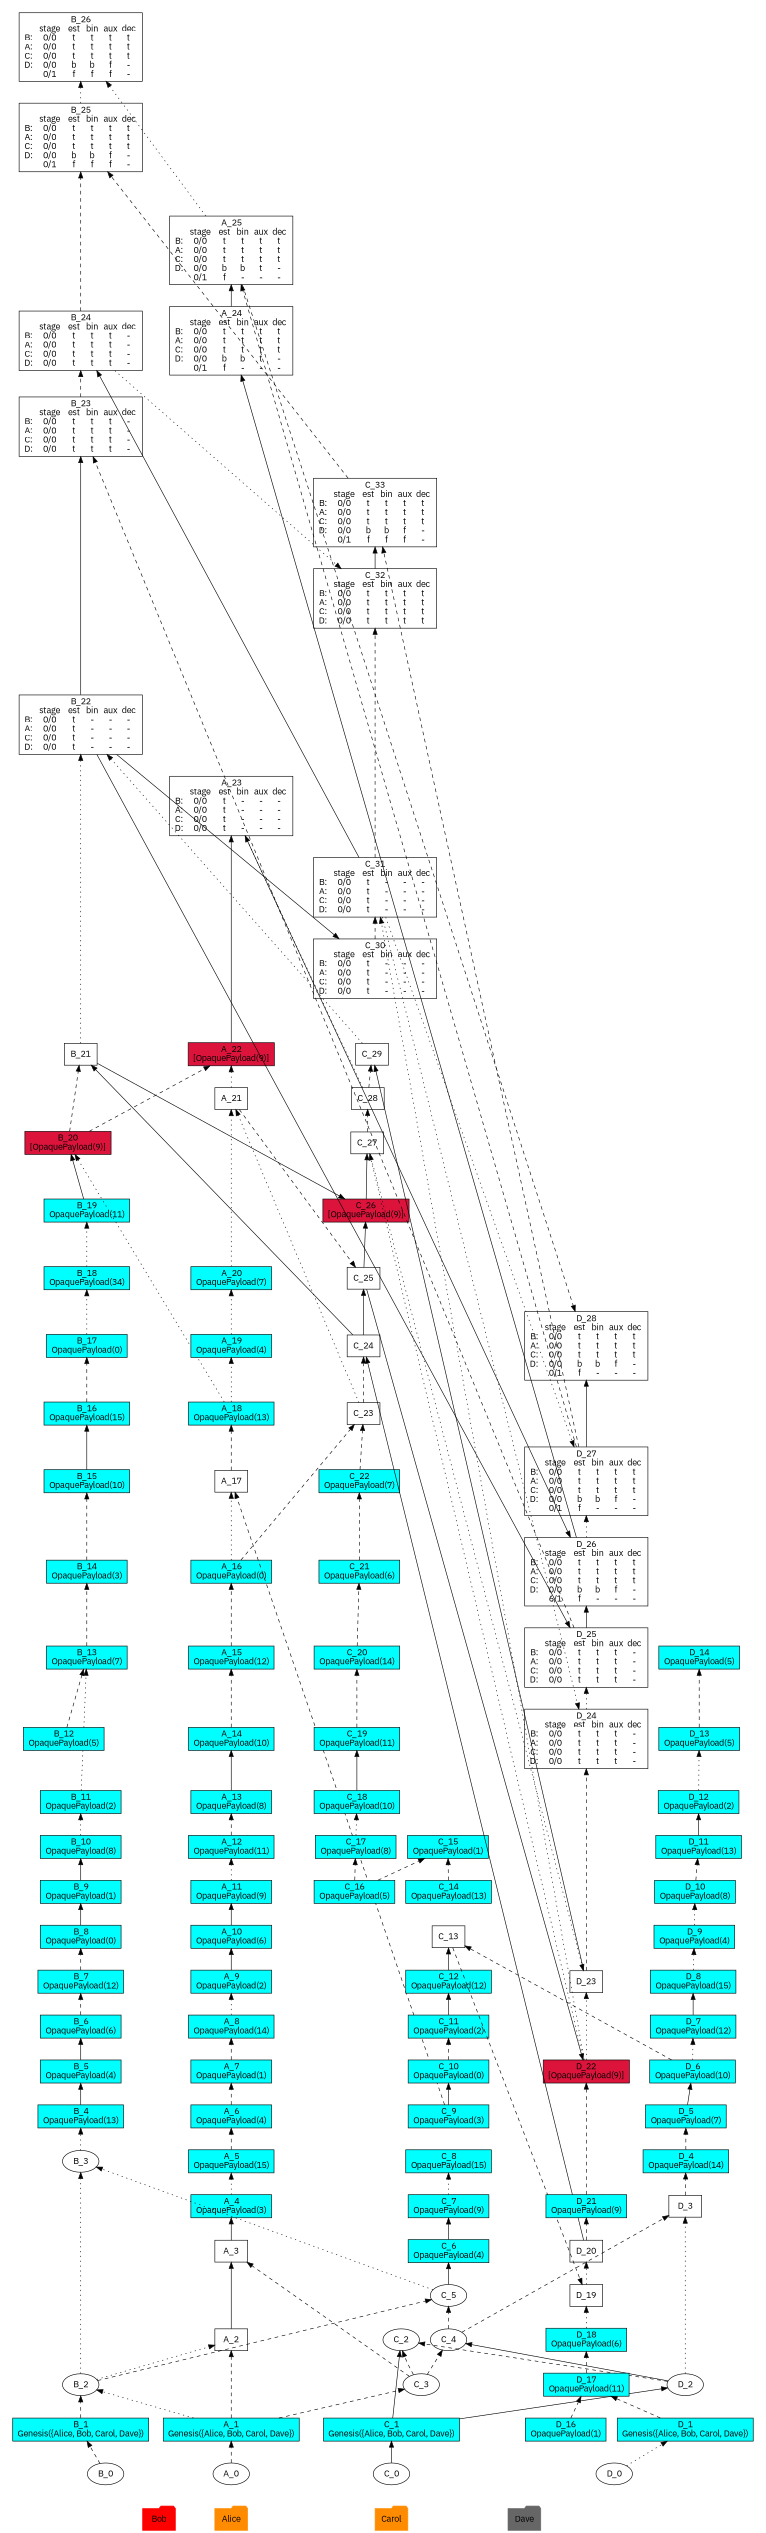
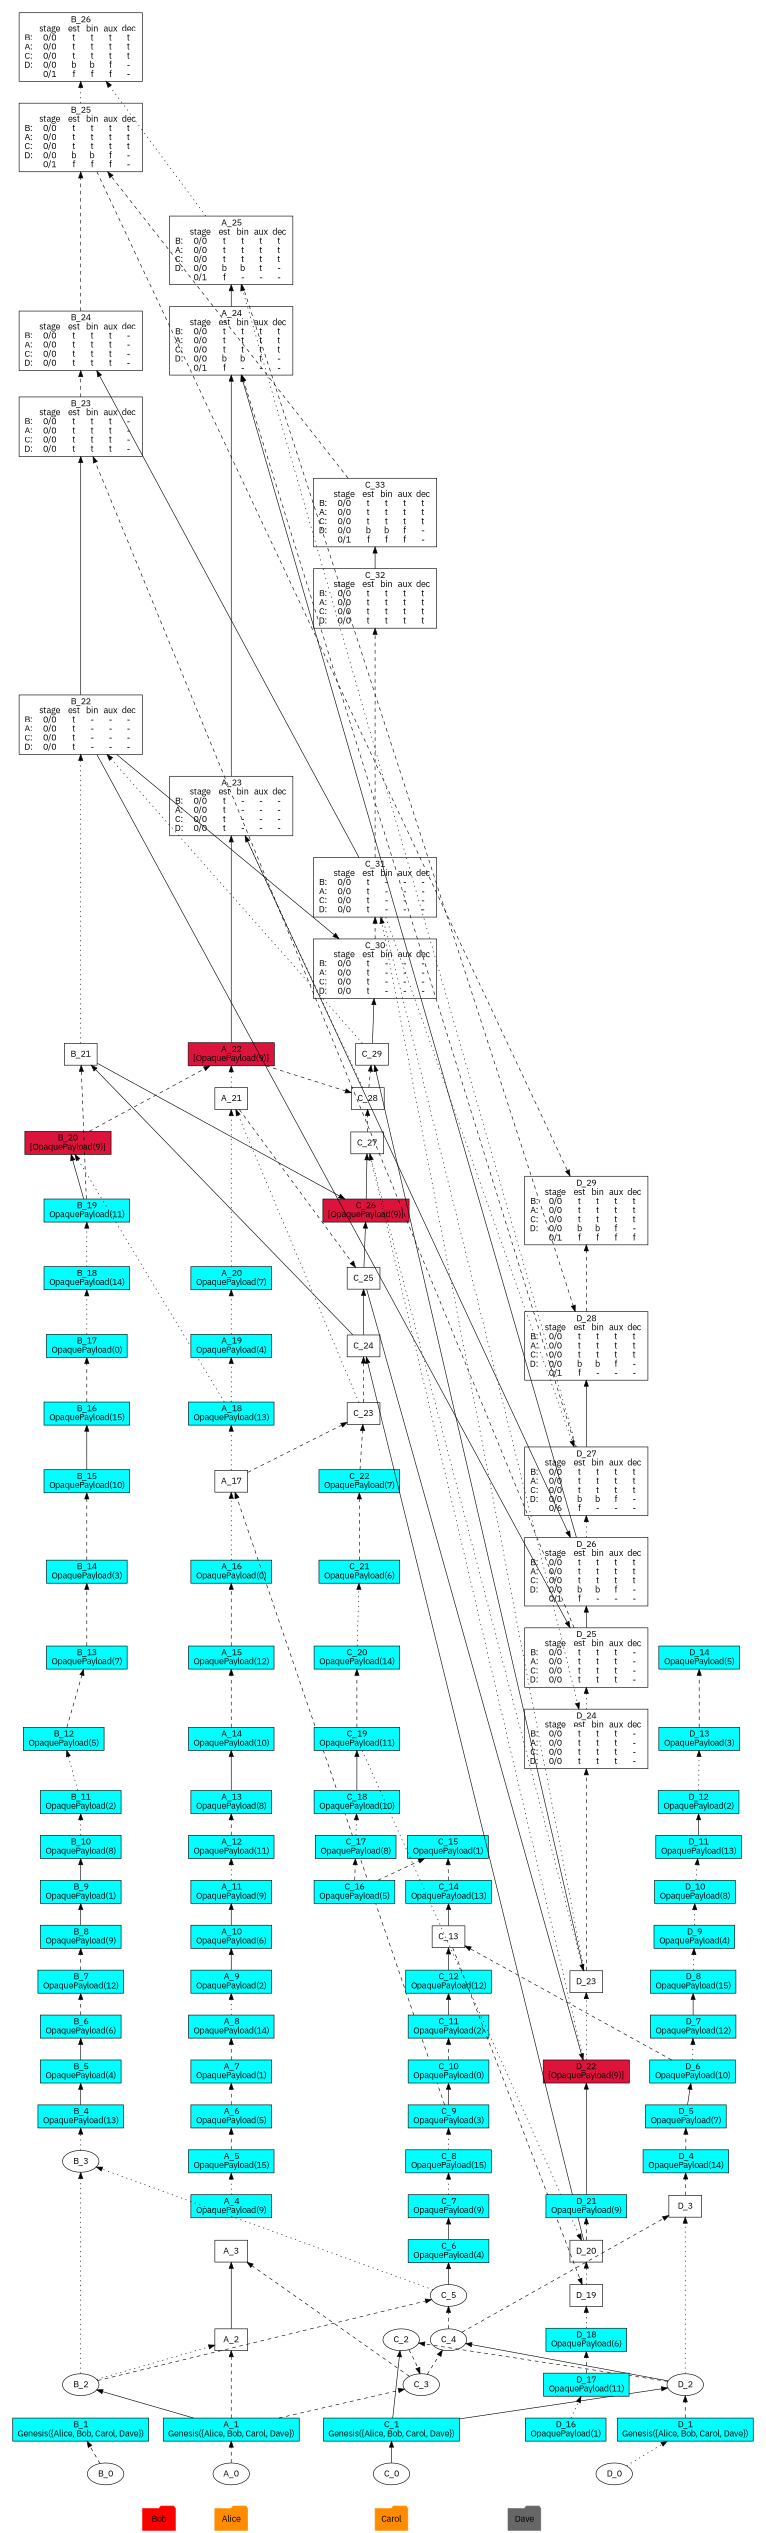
(226, 468) -> none
none -> (231, 579)
(410, 869) -> (410, 869)
(481, 1000) -> (410, 914)
none -> (373, 1024)
none -> (300, 1076)
(74, 1101) -> (84, 1135)
none -> (586, 1211)
(87, 1282) -> (87, 1282)
(231, 1451) -> (231, 1451)
(483, 1492) -> (483, 1447)
(296, 1495) -> (295, 1449)
(555, 1509) -> (555, 1509)
(555, 1599) -> (555, 1599)
(358, 1618) -> (358, 1618)
(84, 1733) -> (73, 1773)
(700, 1743) -> (700, 1743)
(697, 1872) -> (697, 1872)
none -> (449, 1918)
(81, 1941) -> (81, 1941)
none -> (449, 1944)
(232, 2121) -> (232, 2121)
none -> (449, 2142)
(586, 2142) -> (586, 2142)
(232, 2210) -> (232, 2210)
(231, 2232) -> none
(409, 2366) -> (414, 2359)
(148, 2405) -> (148, 2405)
(639, 2408) -> (685, 2410)
(81, 2410) -> none
(575, 2410) -> (575, 2410)
